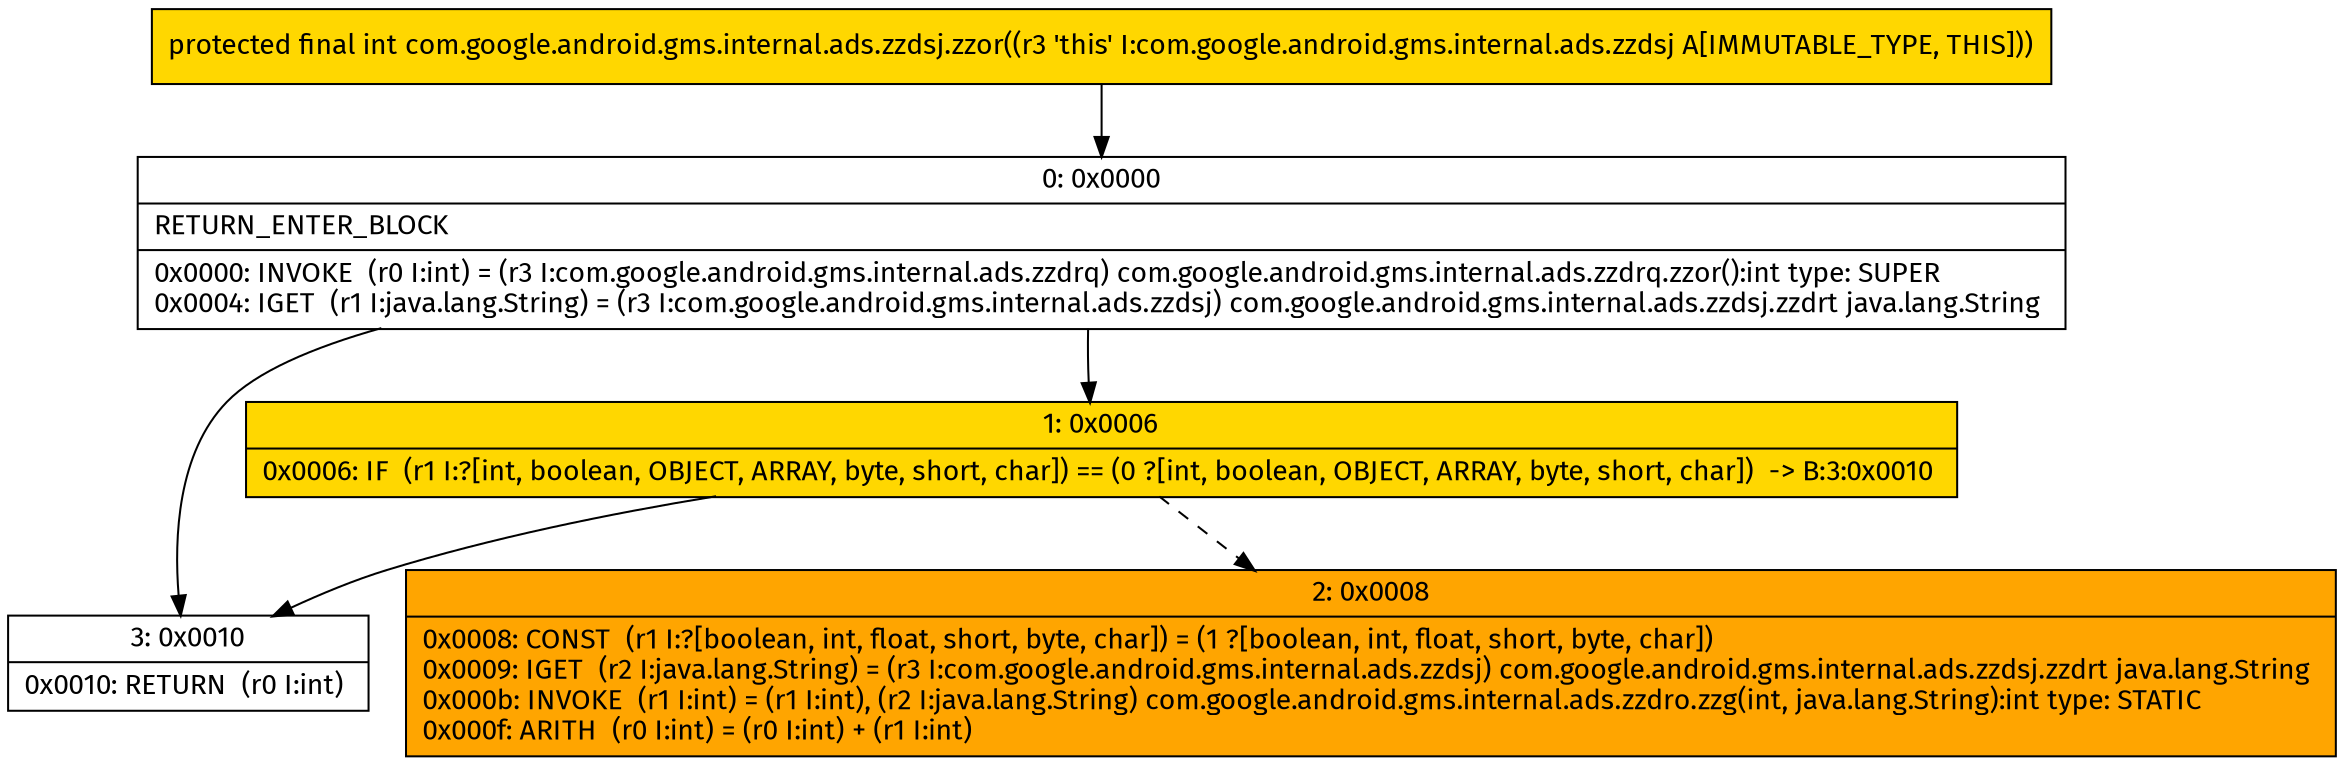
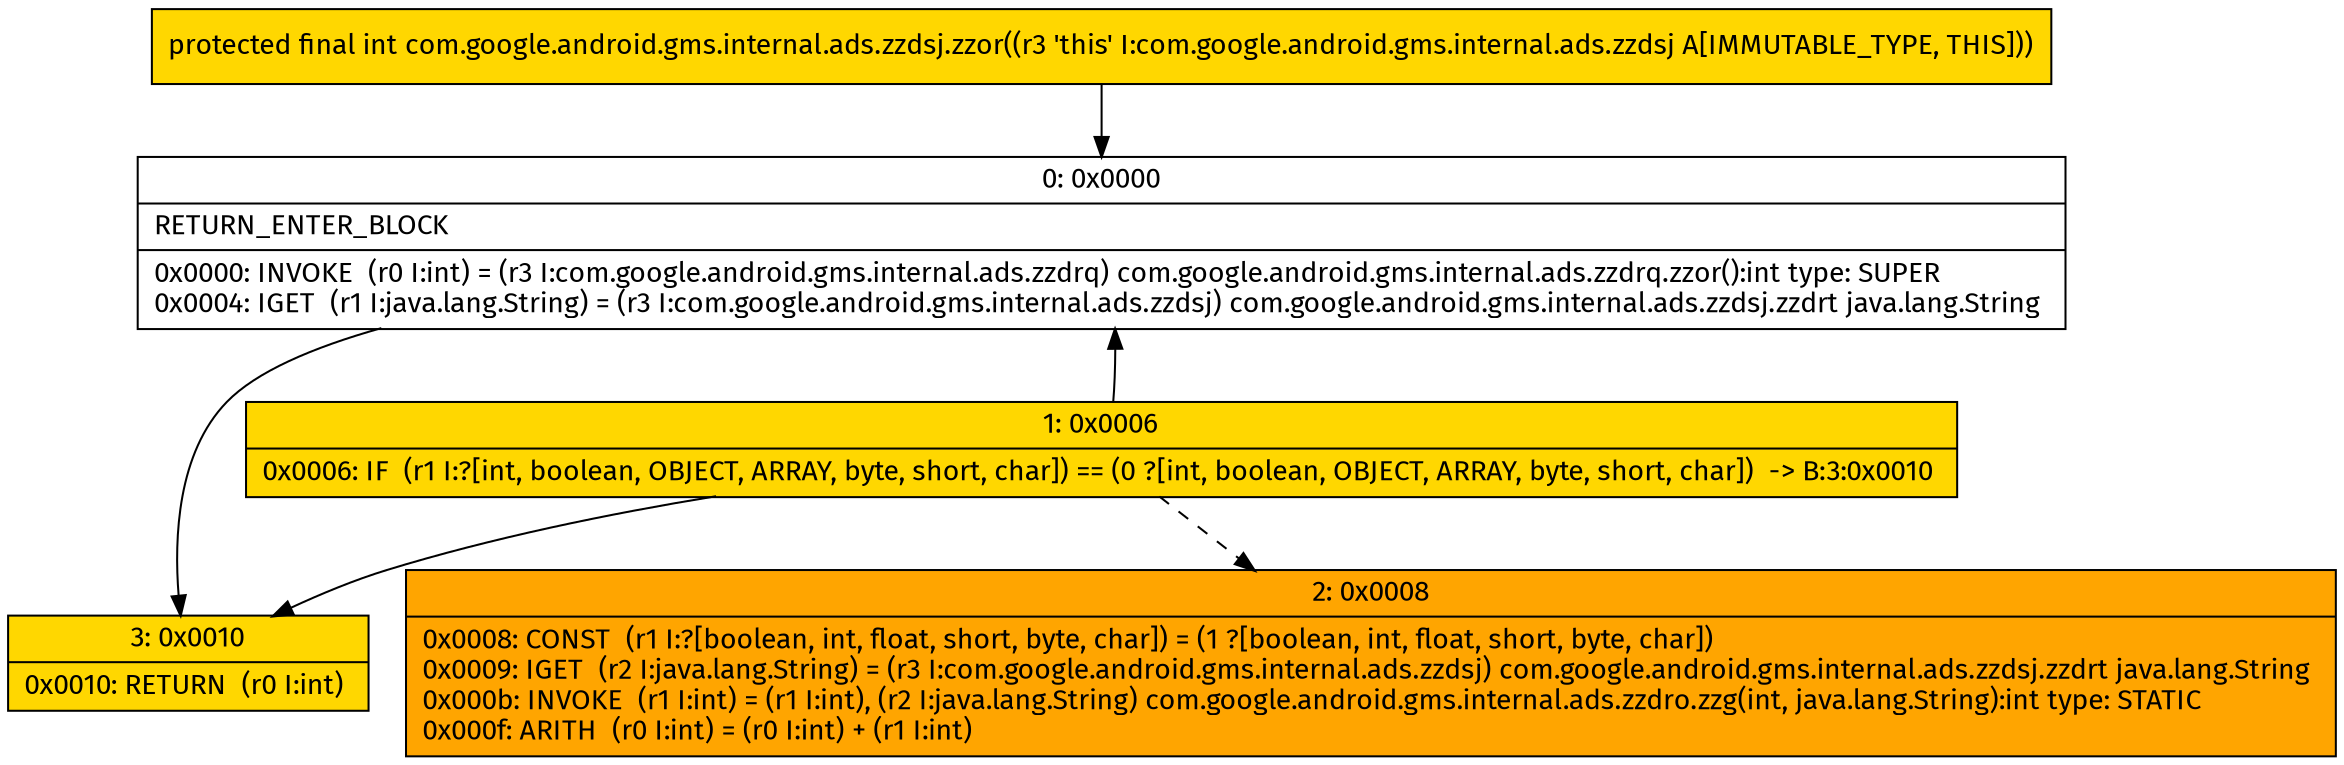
(1088, 355) -> (1115, 376)
(188, 663) -> (188, 663)
